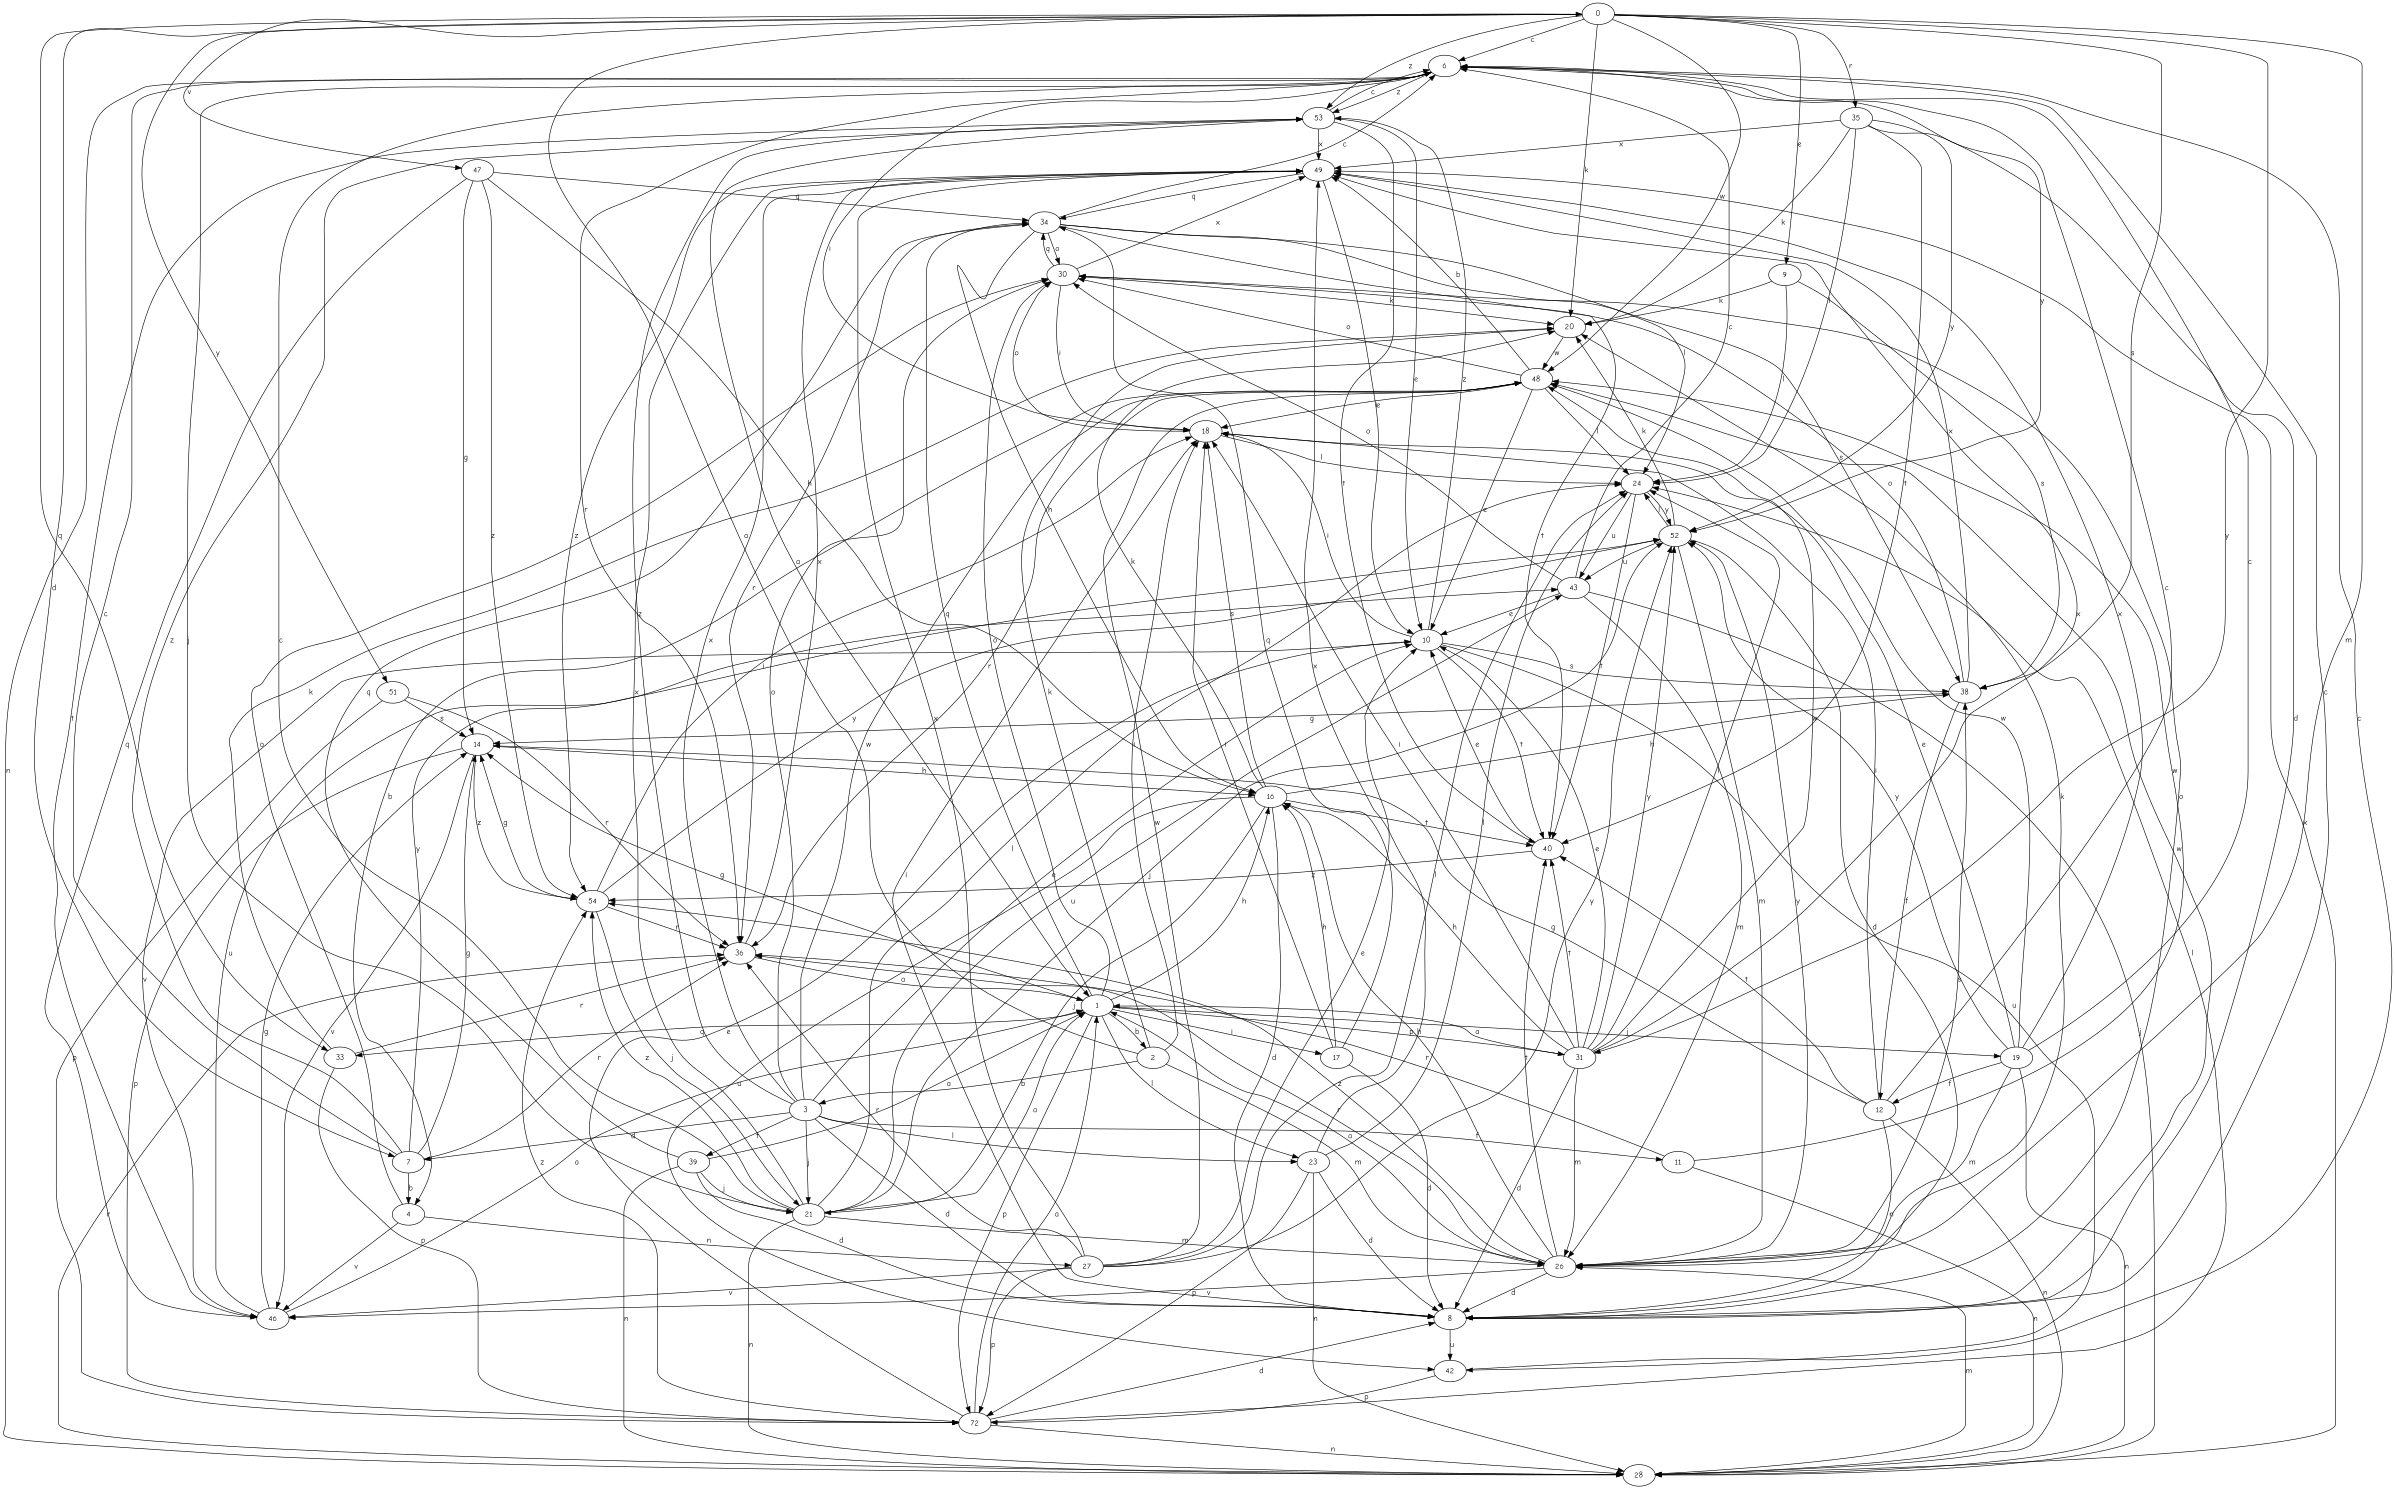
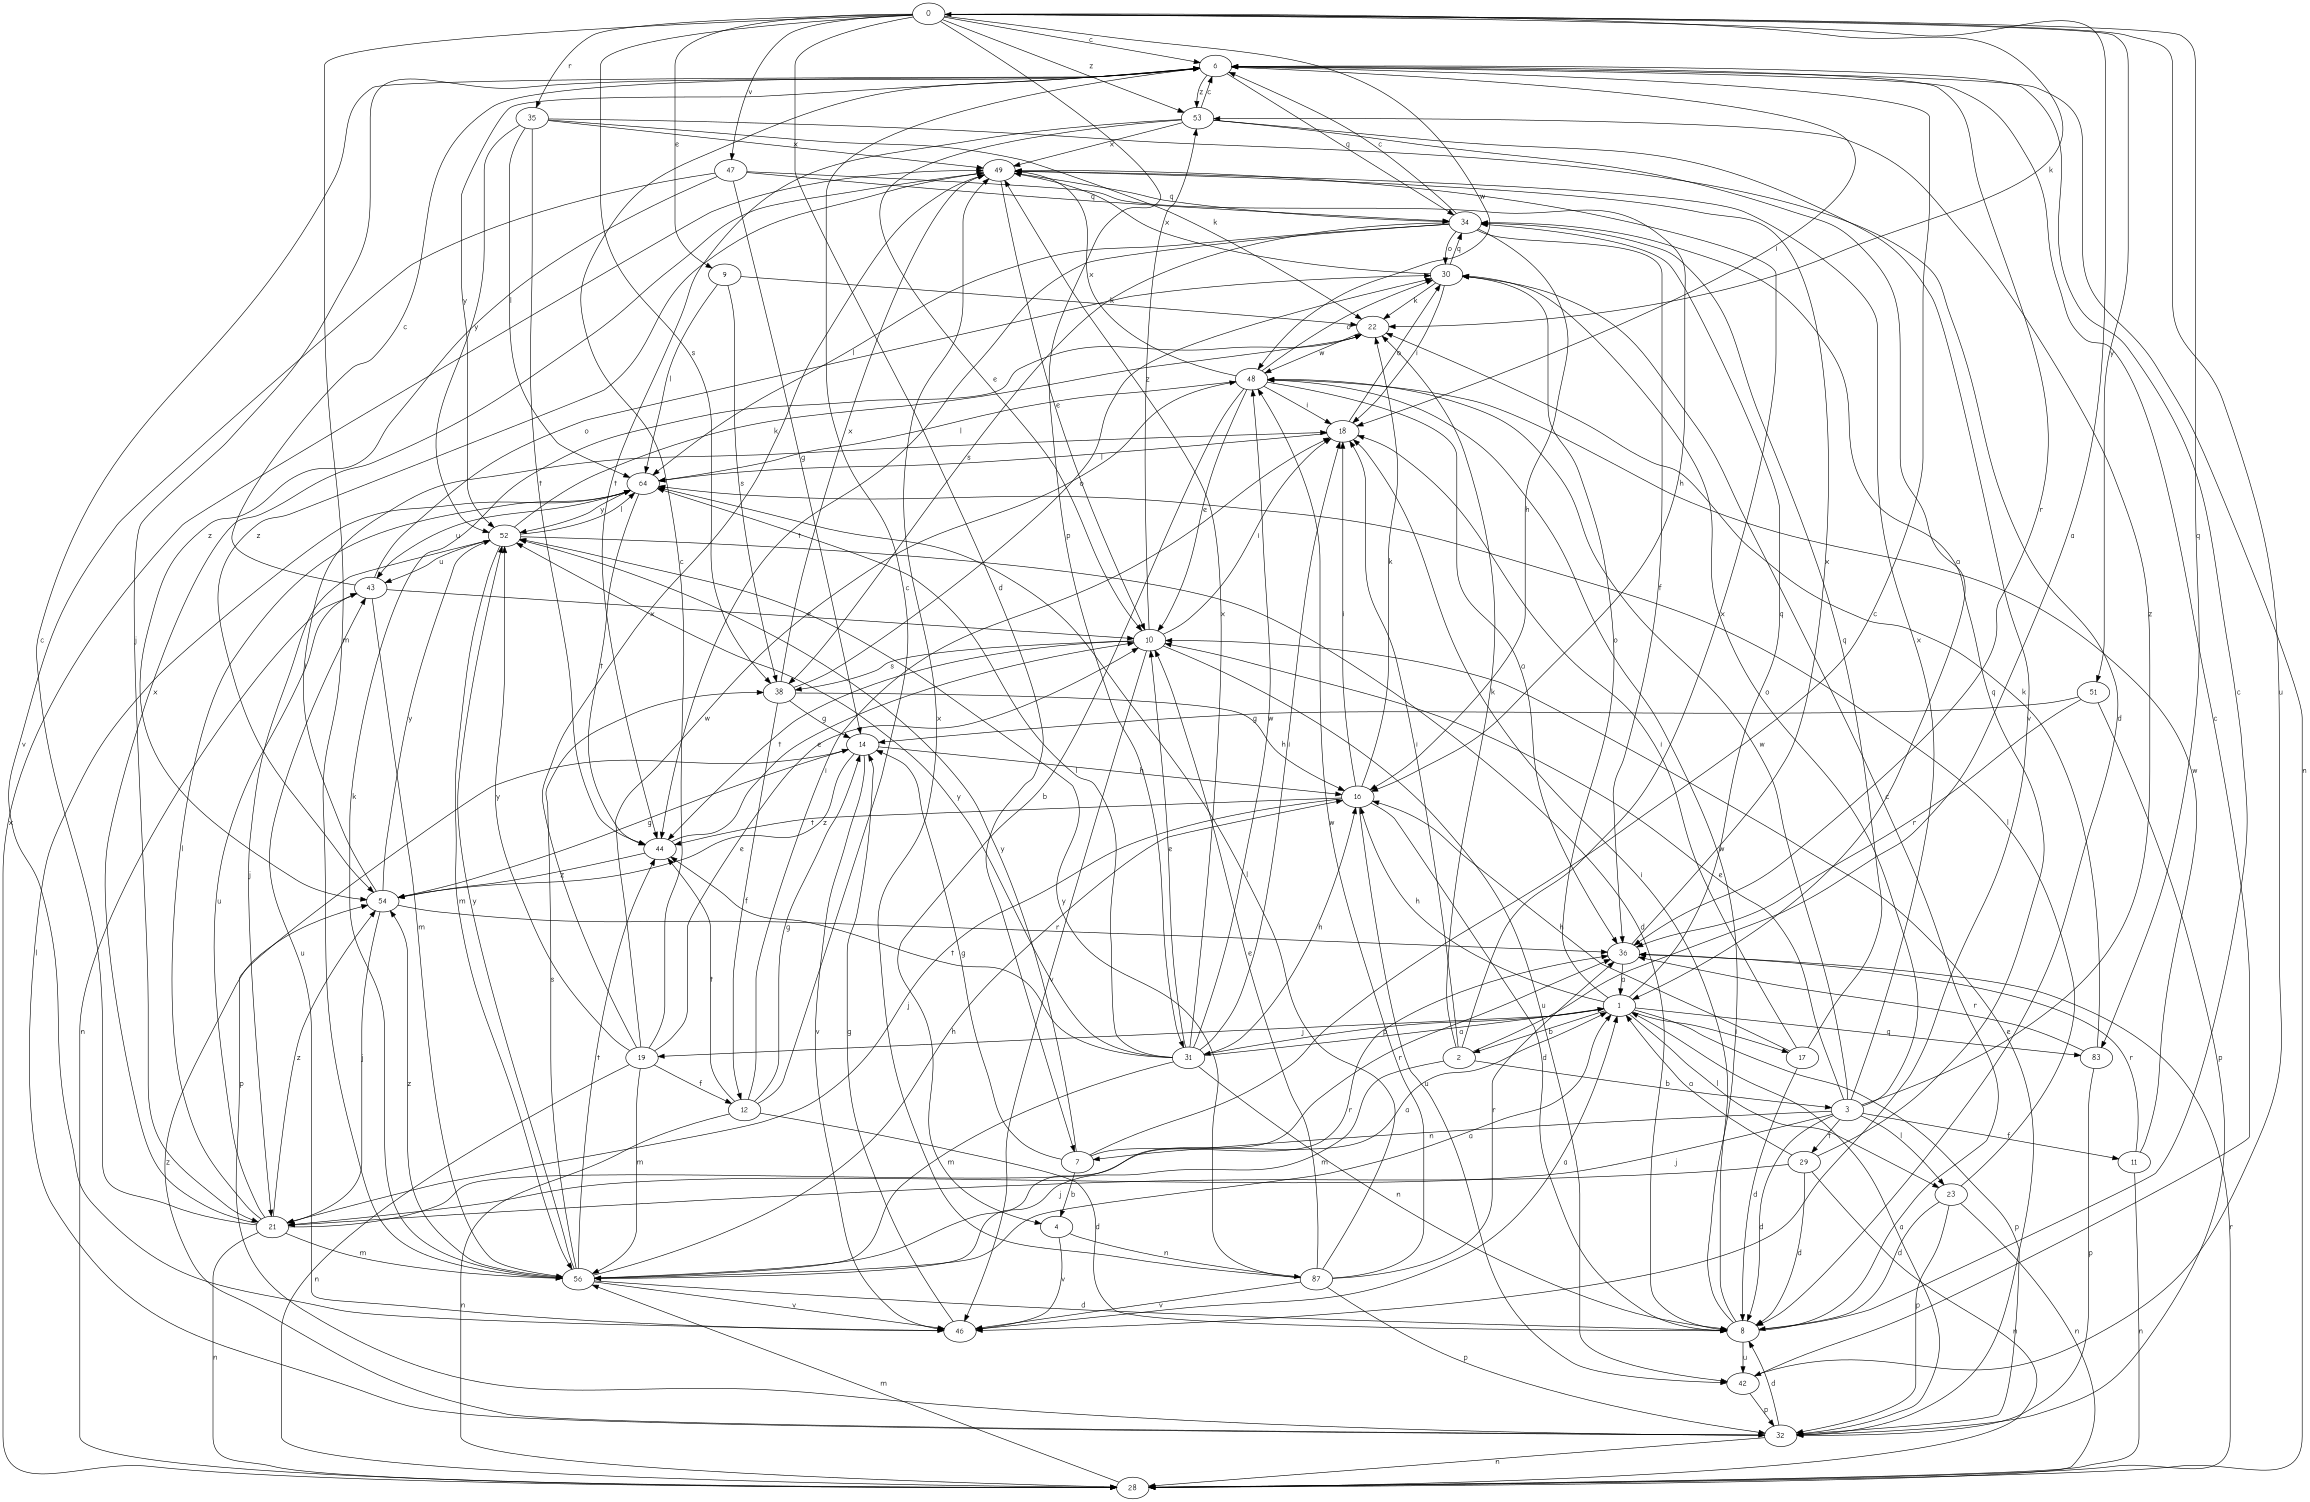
none -> (1338, 143)
(324, 271) -> none
(1458, 275) -> (1092, 275)
none -> (2173, 296)
(1569, 327) -> (1373, 327)
(1637, 484) -> (643, 484)
(2227, 536) -> (1069, 536)
(1813, 537) -> (807, 754)
(754, 588) -> (1660, 588)
(409, 611) -> none
(1233, 614) -> (1344, 614)
(990, 666) -> (1523, 666)
(1323, 703) -> (1776, 321)
(72, 719) -> (2030, 719)
(442, 719) -> (1255, 719)
(1598, 743) -> (1081, 698)
(128, 745) -> (24, 745)
(2181, 797) -> (1887, 797)
(1205, 822) -> (254, 809)
(1548, 849) -> (660, 849)
(808, 910) -> none
(2141, 1032) -> (83, 1032)
(340, 1058) -> (2096, 1058)
(633, 1136) -> (1432, 1136)
(693, 1162) -> (1804, 1162)
(1519, 1188) -> (1399, 1195)
(1892, 1214) -> (1098, 1227)
(1087, 1267) -> (1316, 1279)
(1560, 1267) -> (578, 1279)
(975, 1423) -> (1781, 1436)
